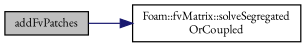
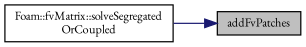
(104, 23) -> (189, 23)
